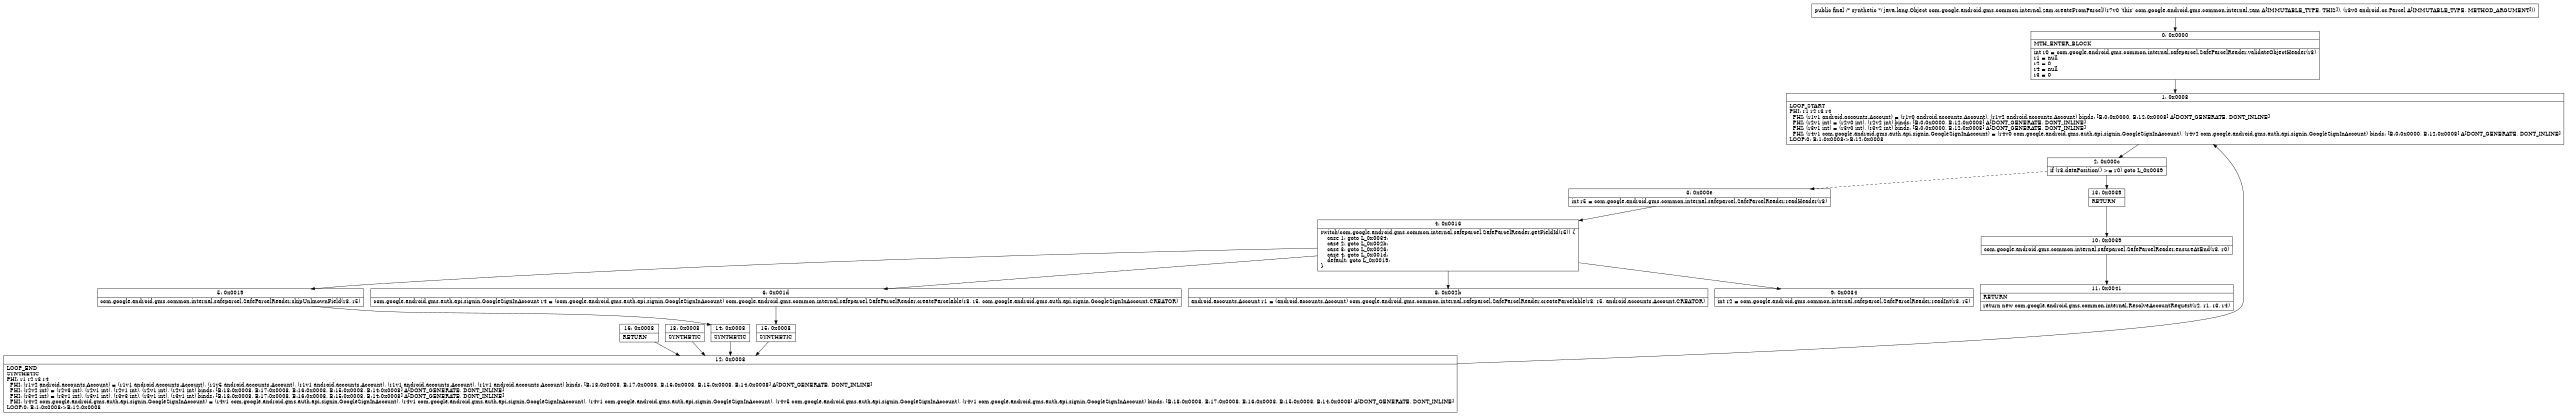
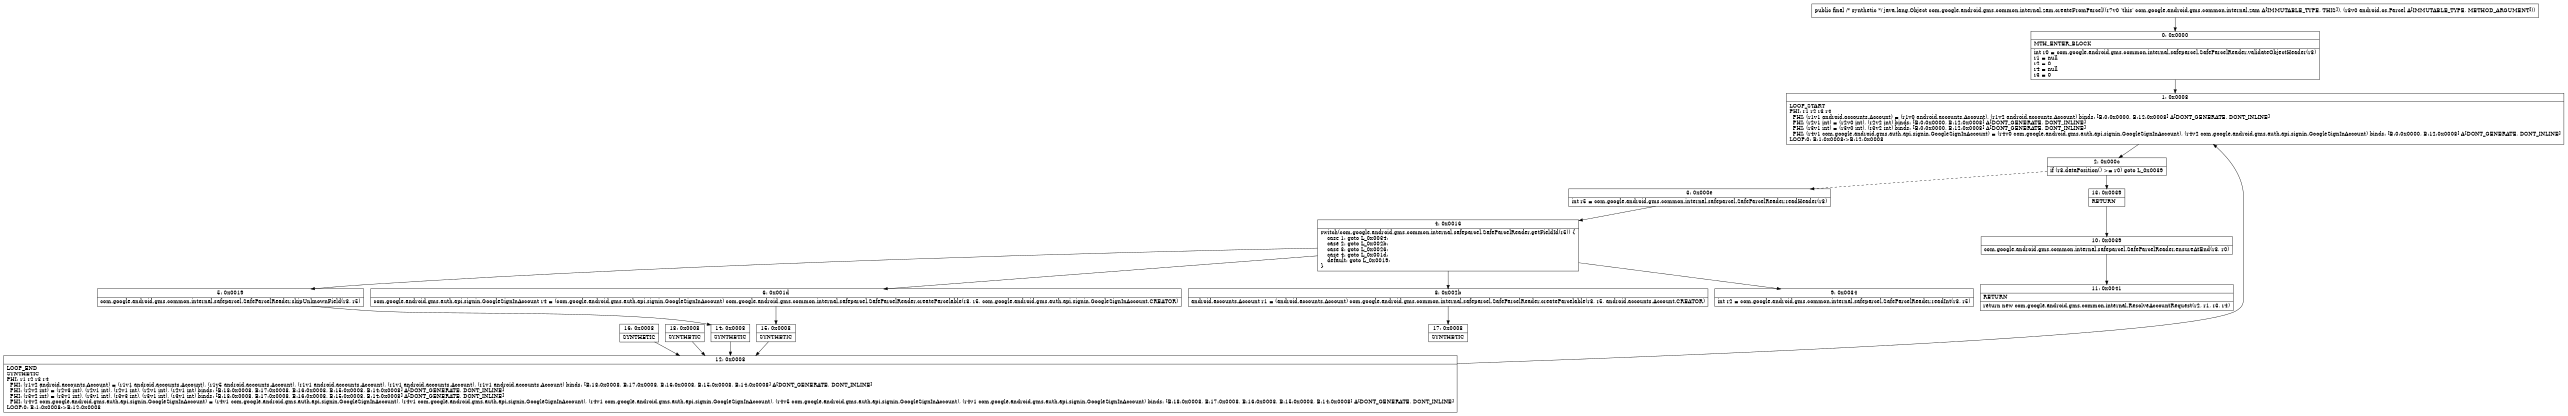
none -> (1448, 333)
(635, 337) -> (639, 337)
